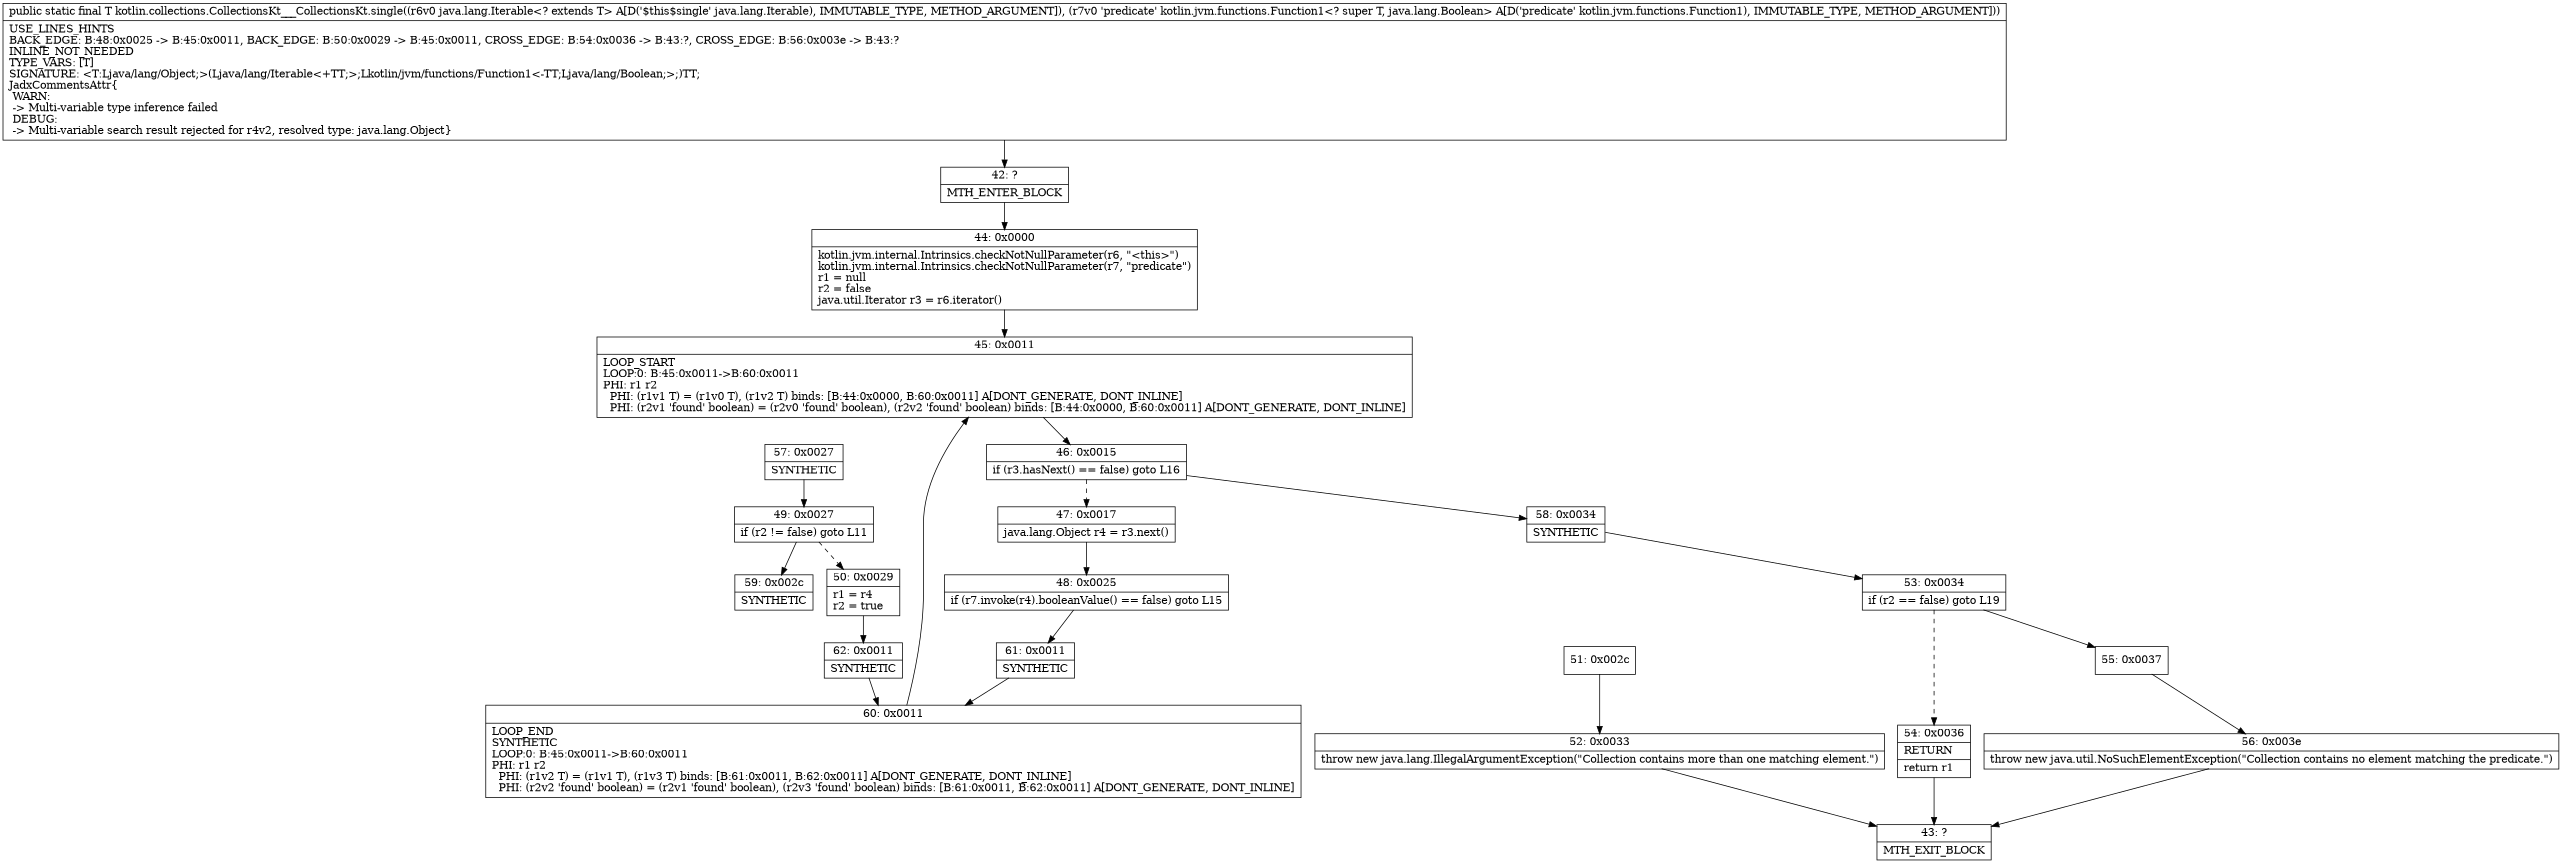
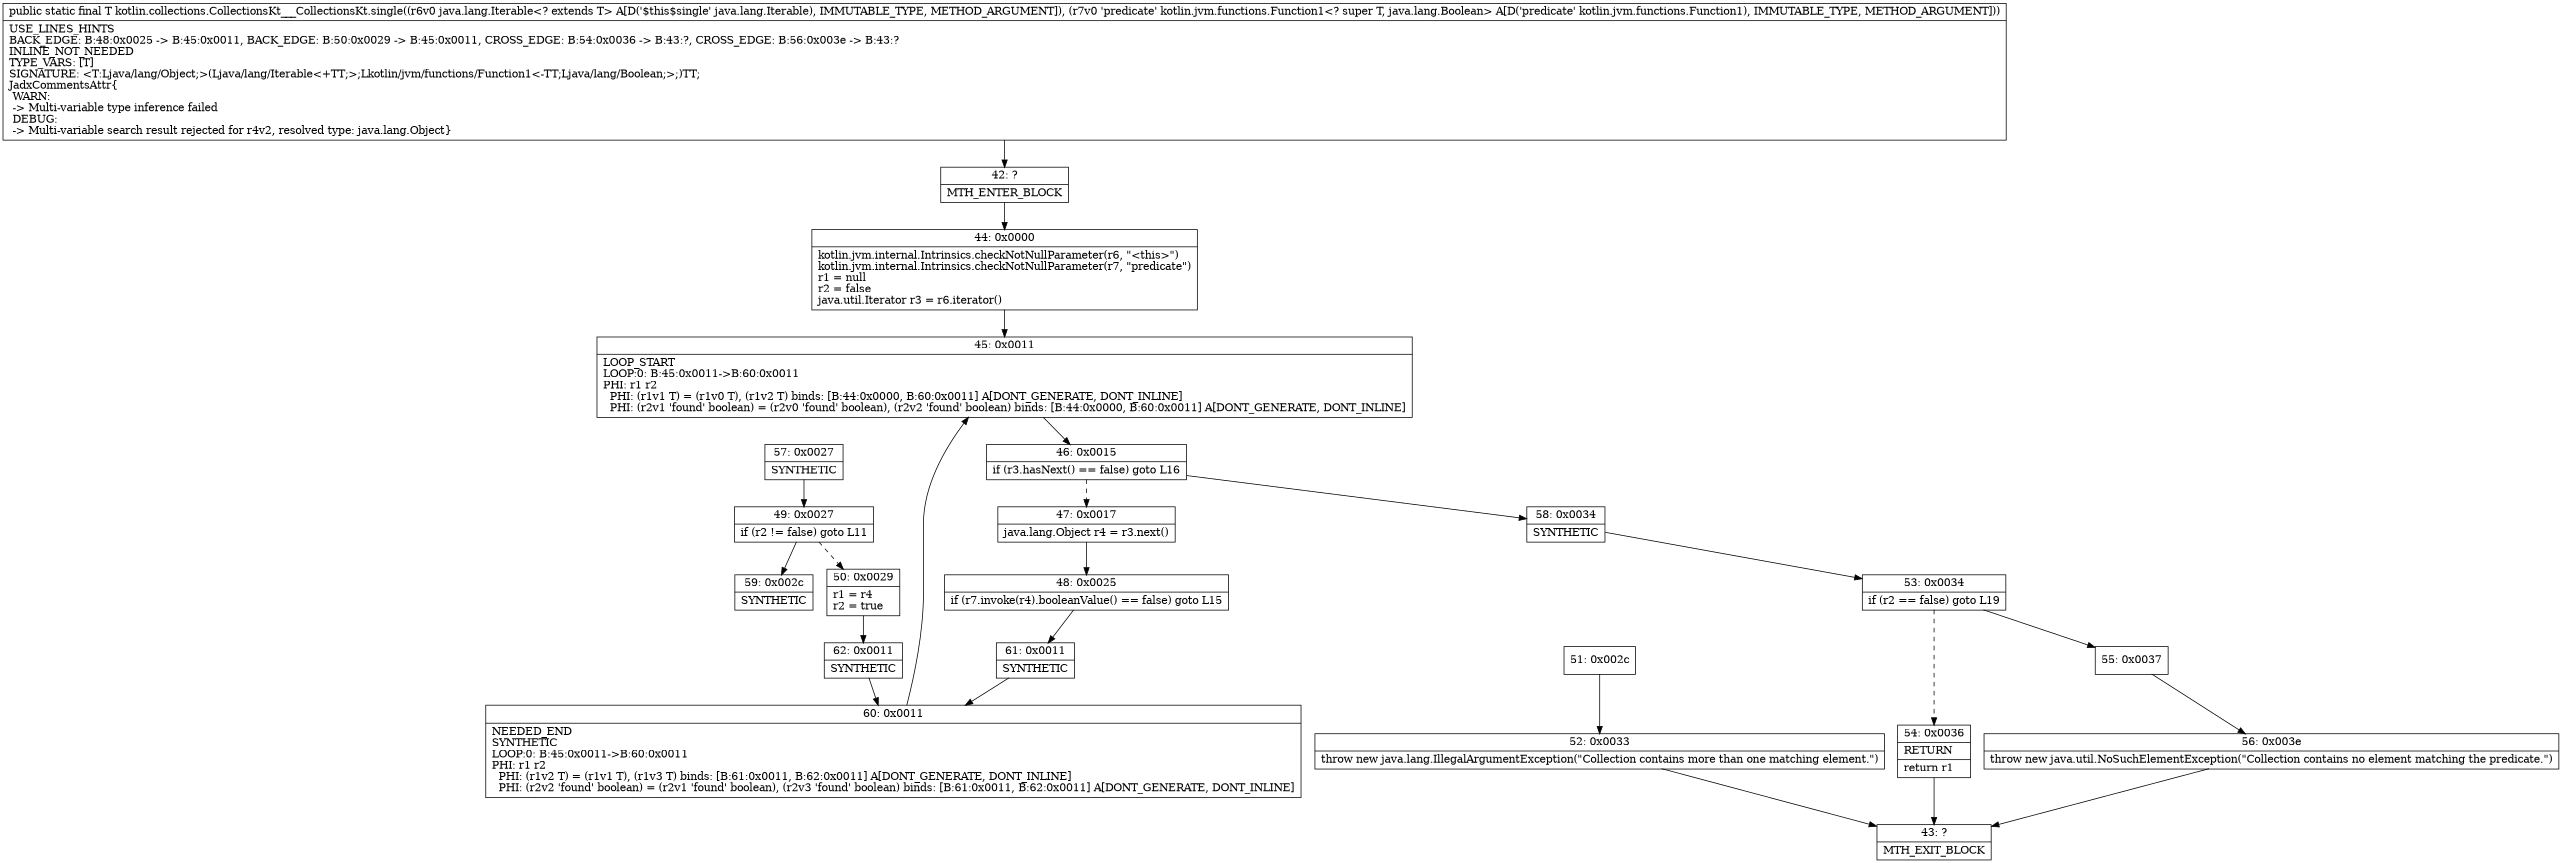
(523, 732) -> (532, 732)
